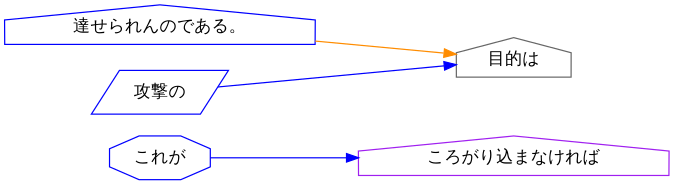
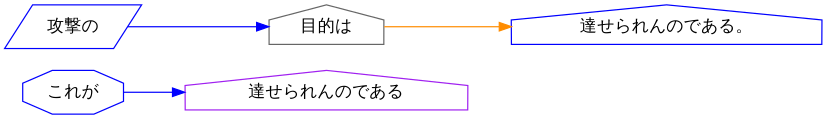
(379, 47) -> (442, 27)
(514, 158) -> (326, 92)
